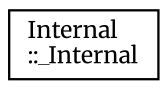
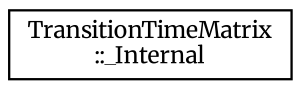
(84, 45) -> (150, 45)
